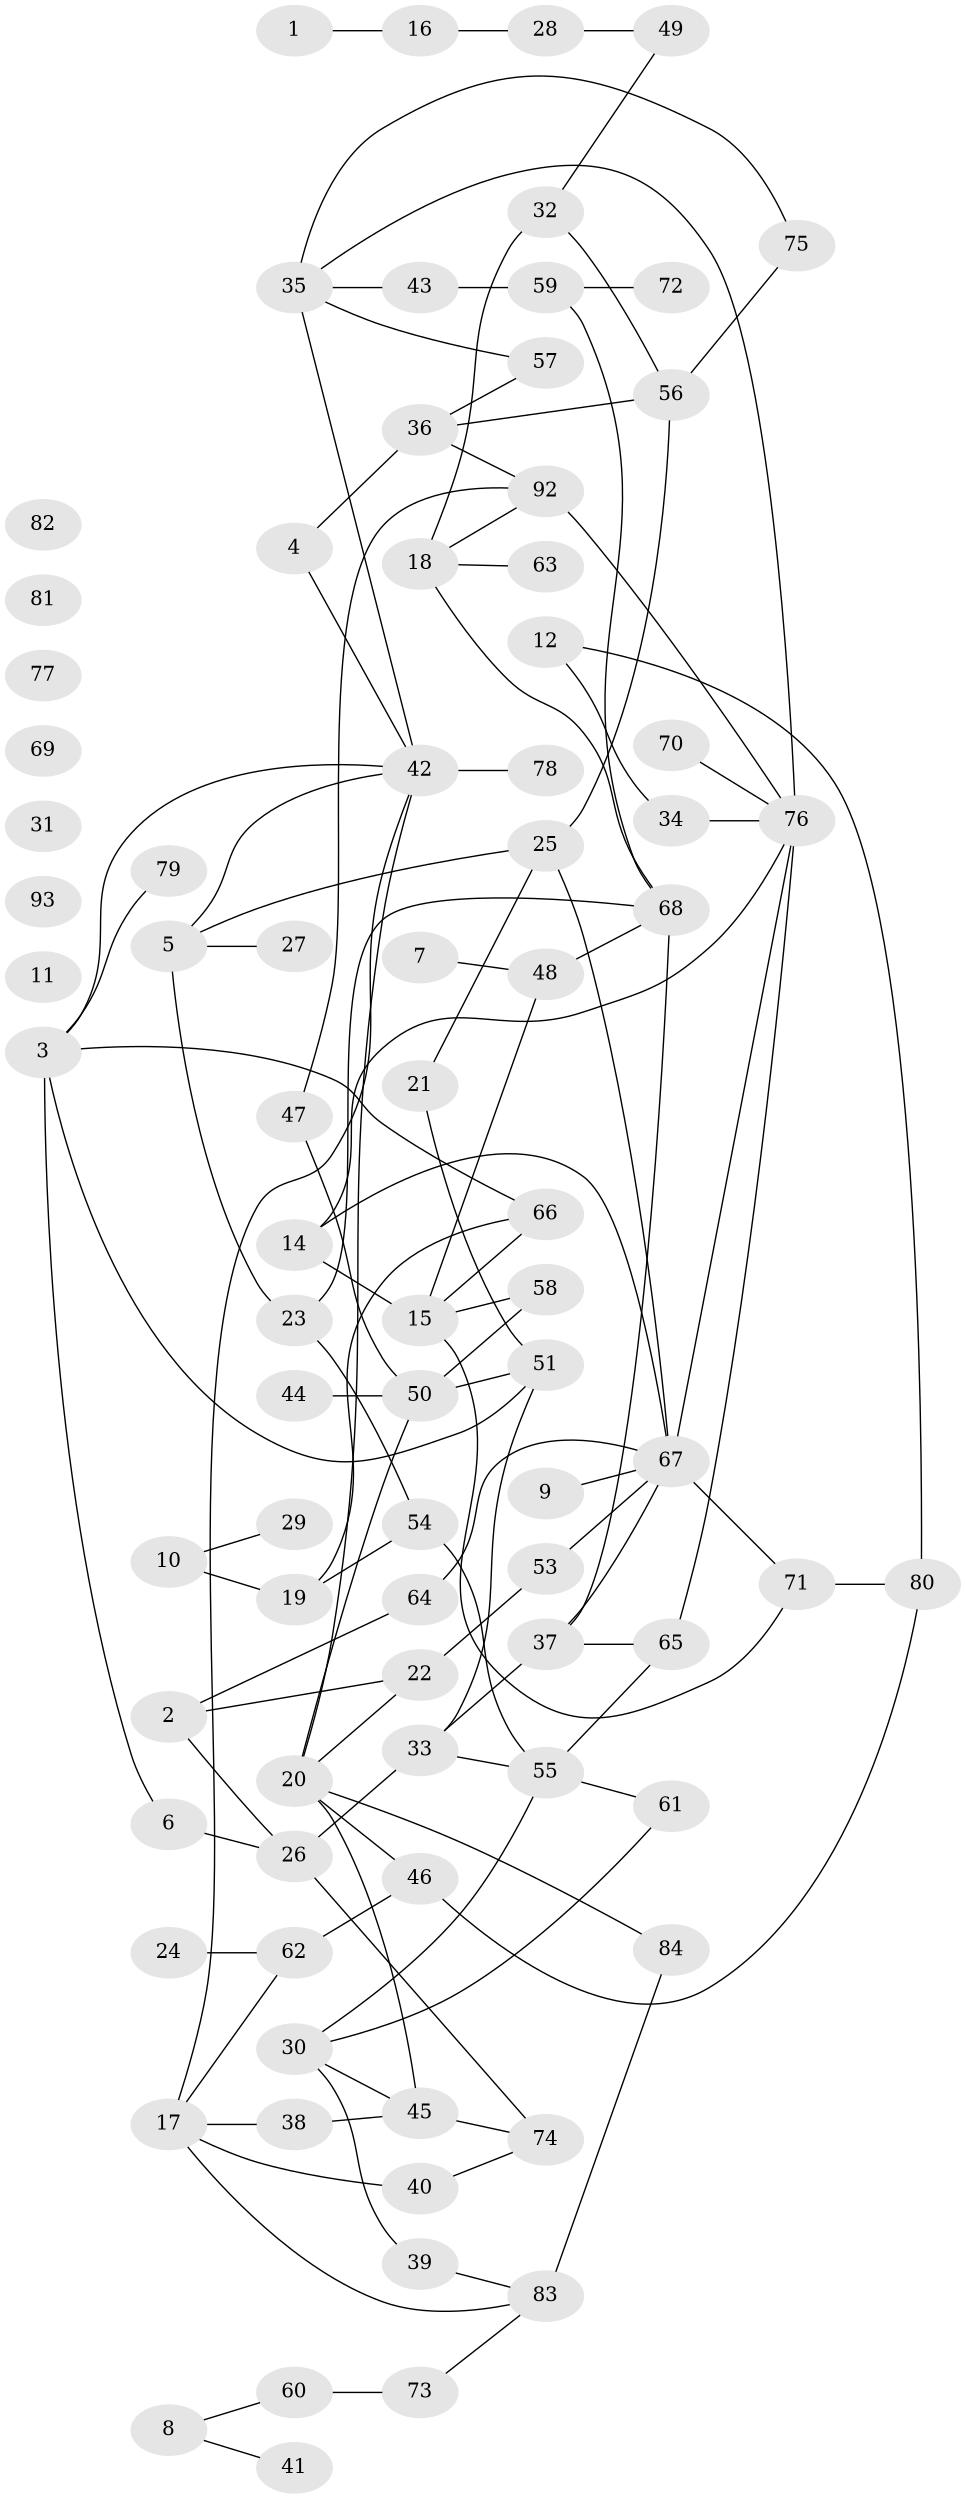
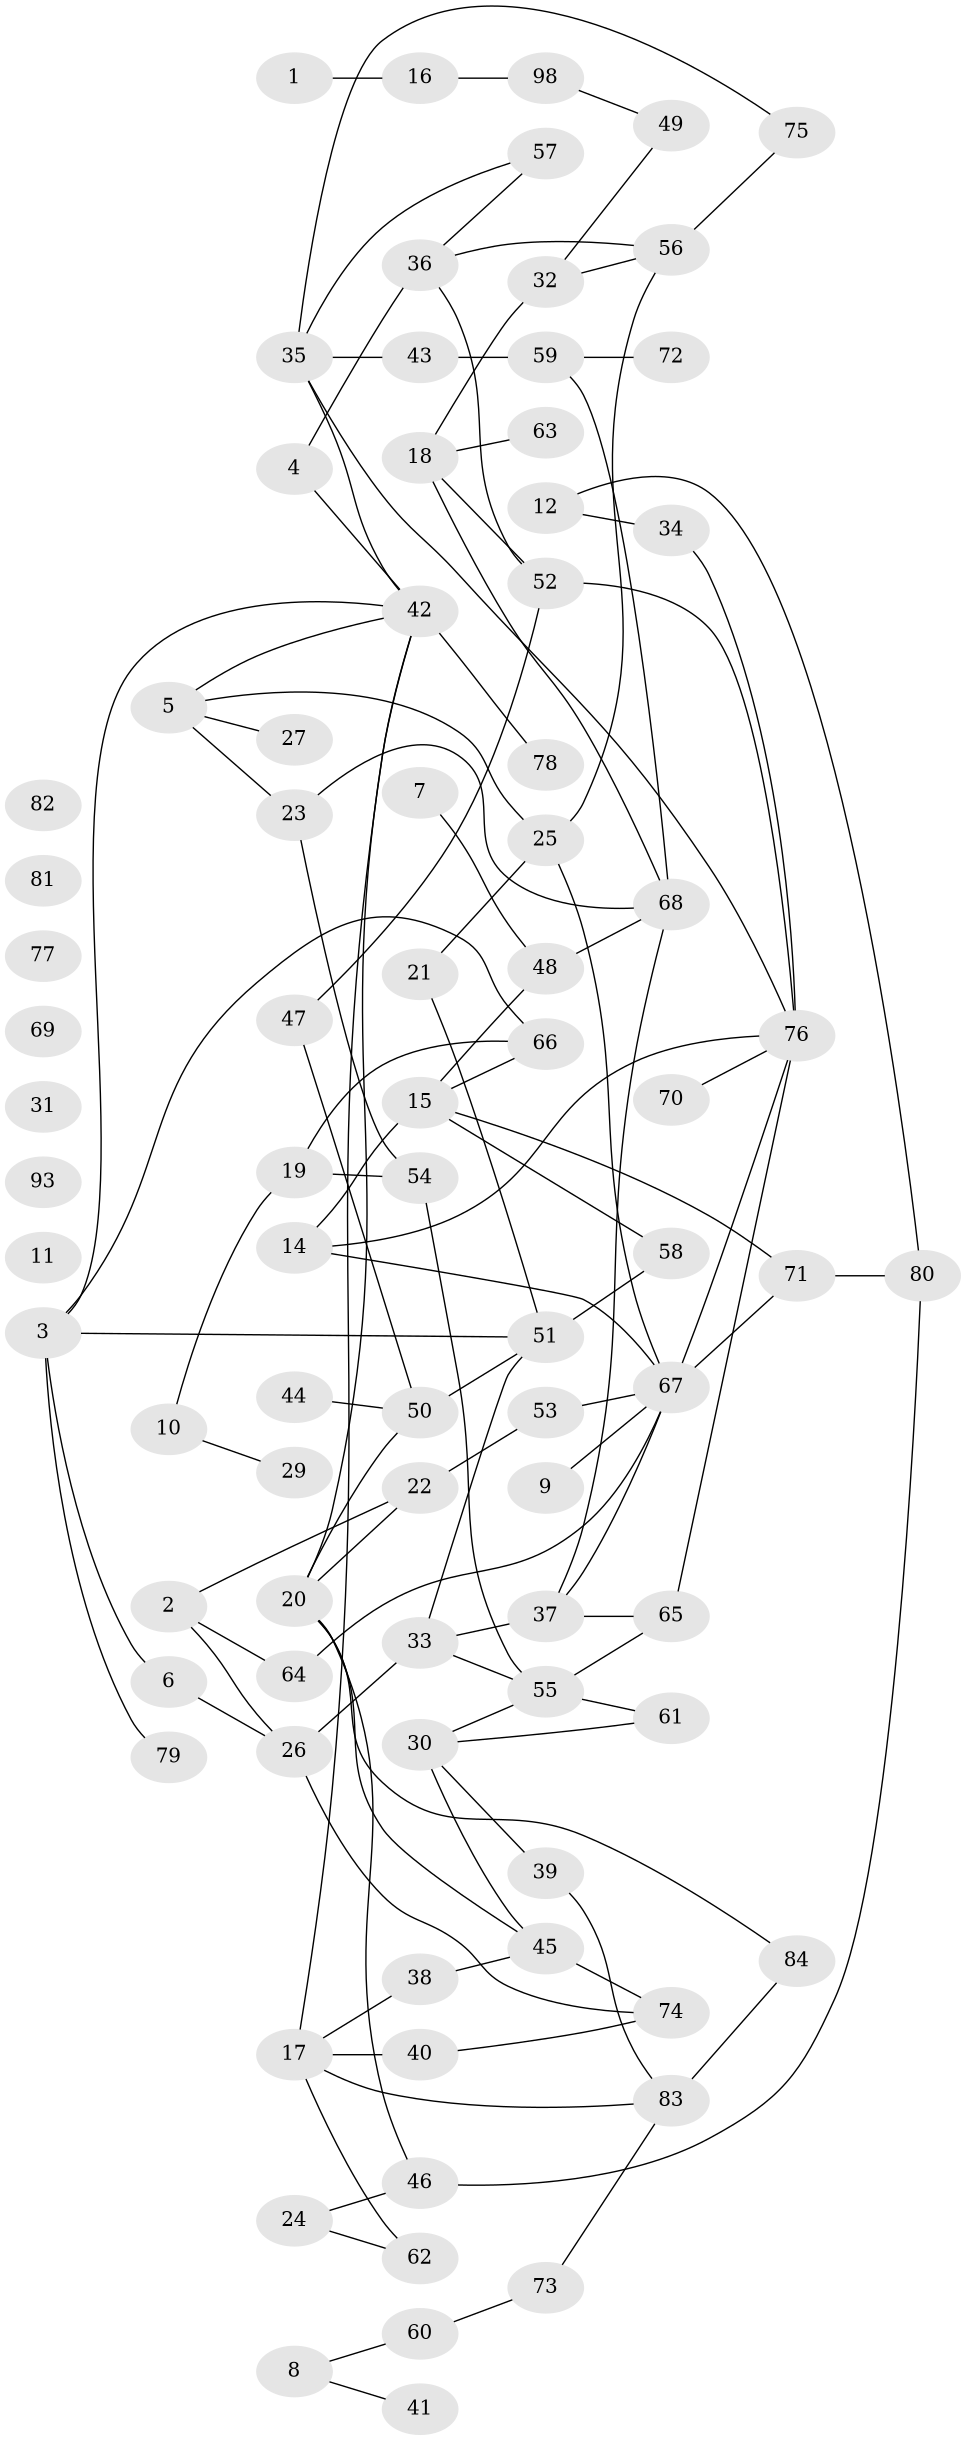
(546, 31) -> (546, 78)
(546, 491) -> (546, 583)
(483, 1343) -> (605, 1298)
(359, 1915) -> (358, 2202)
